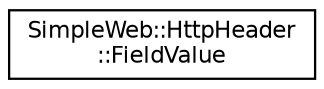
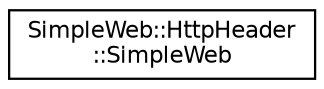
(162, 45) -> (162, 45)
